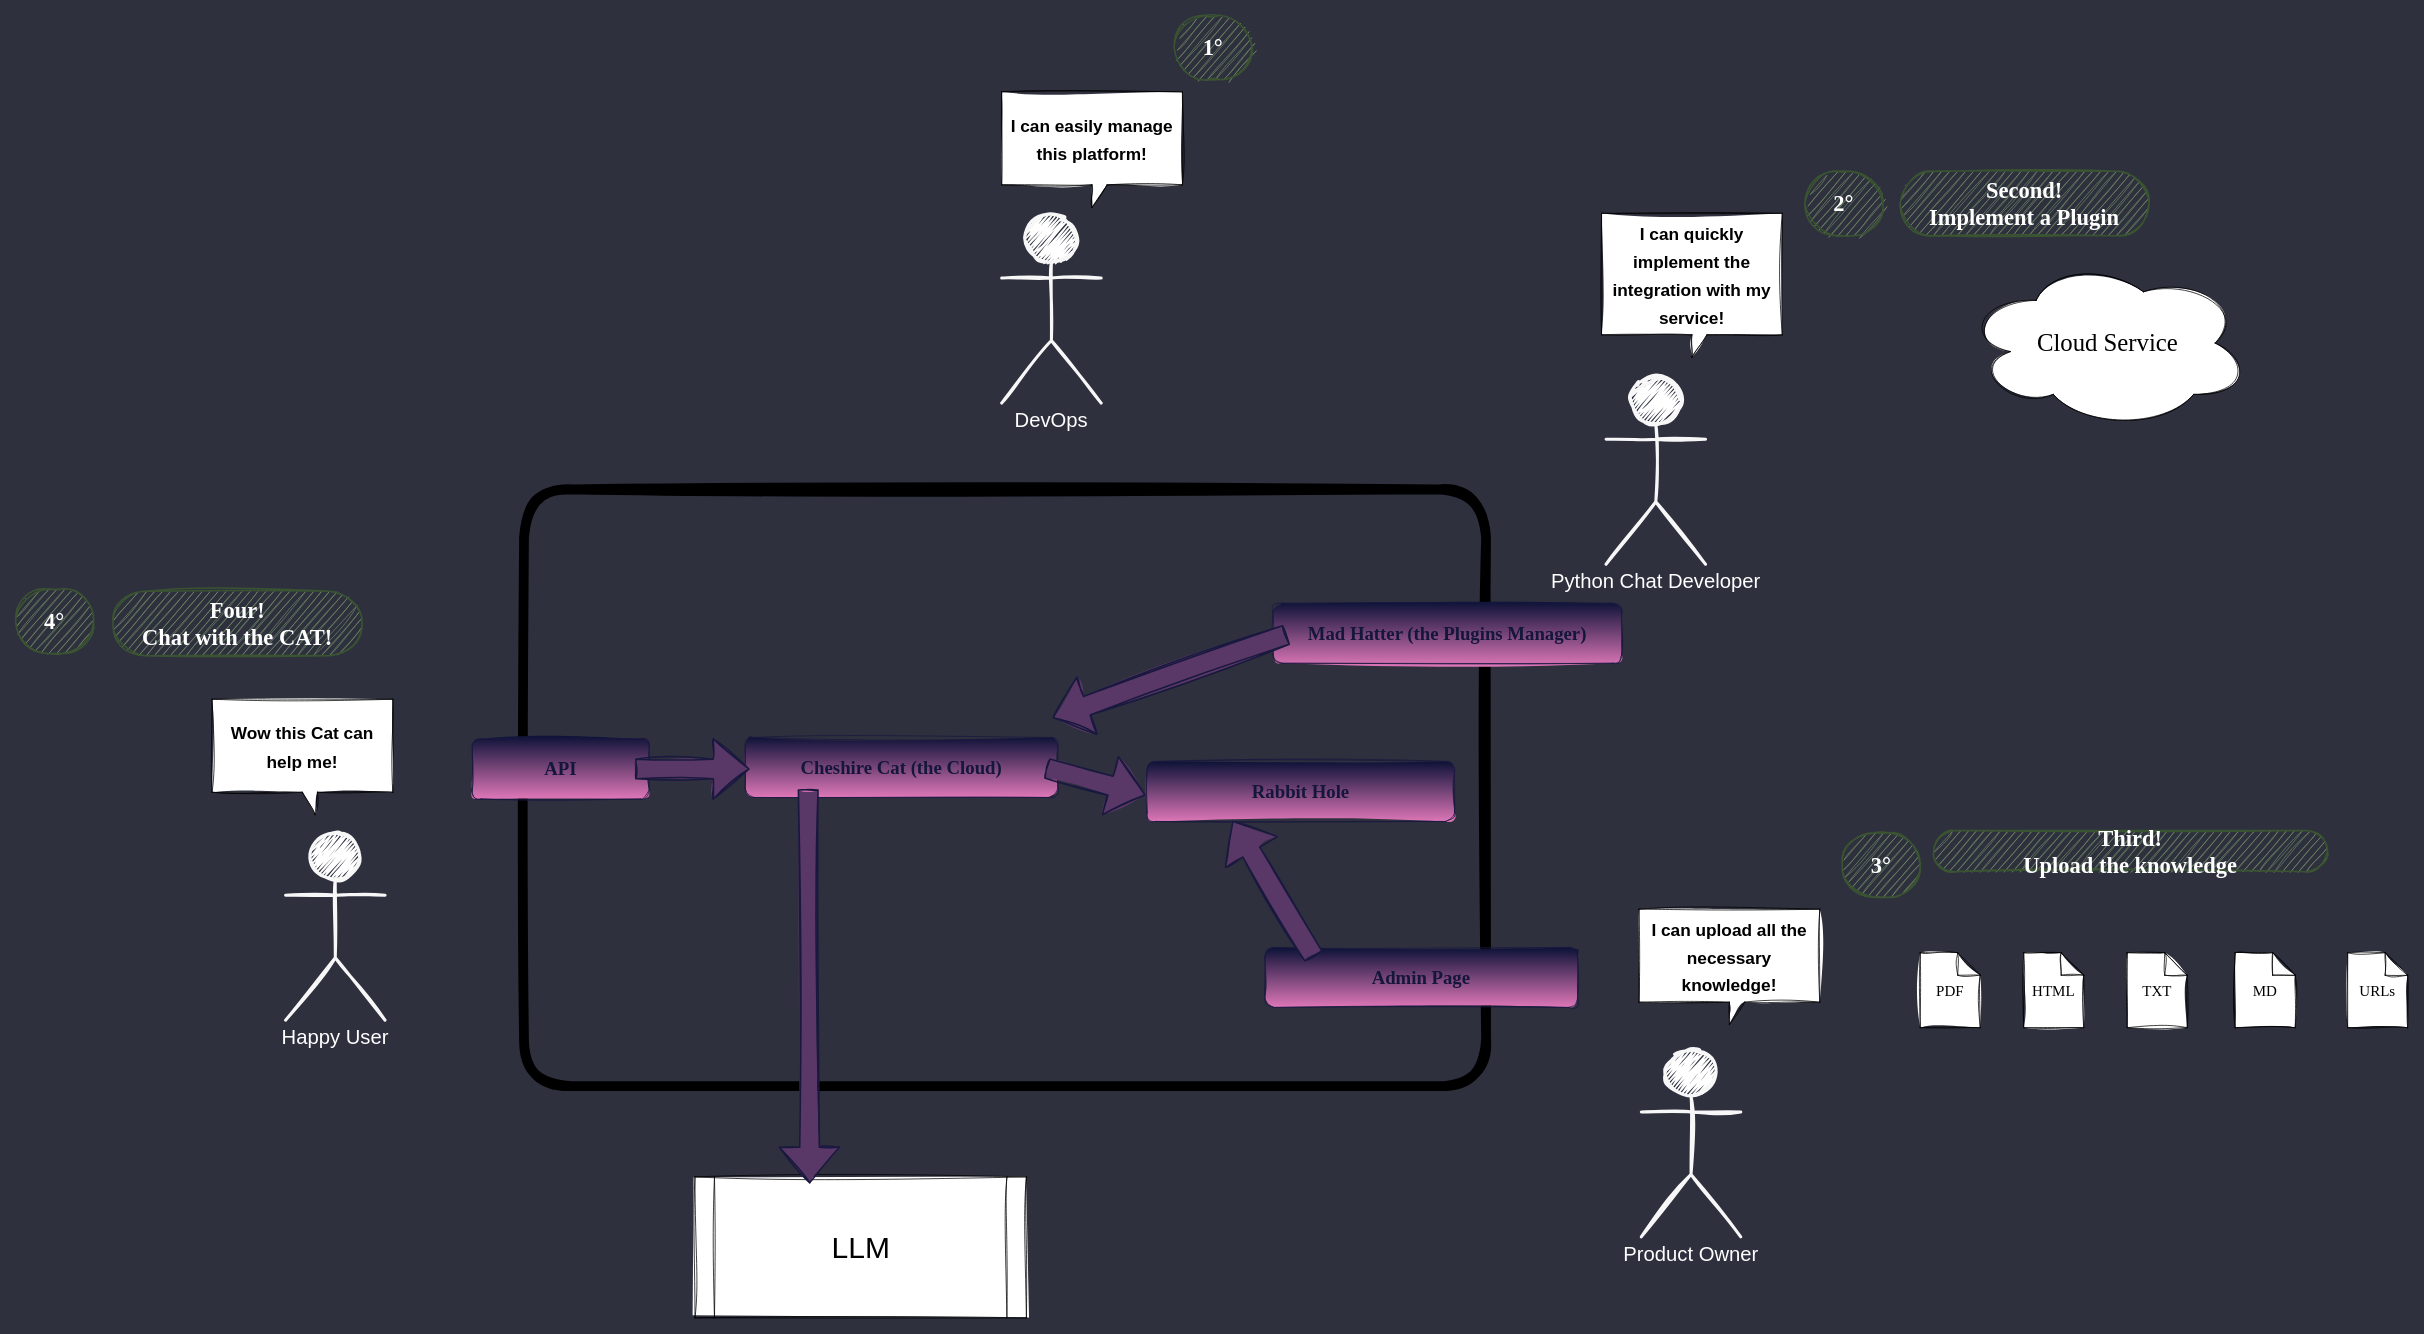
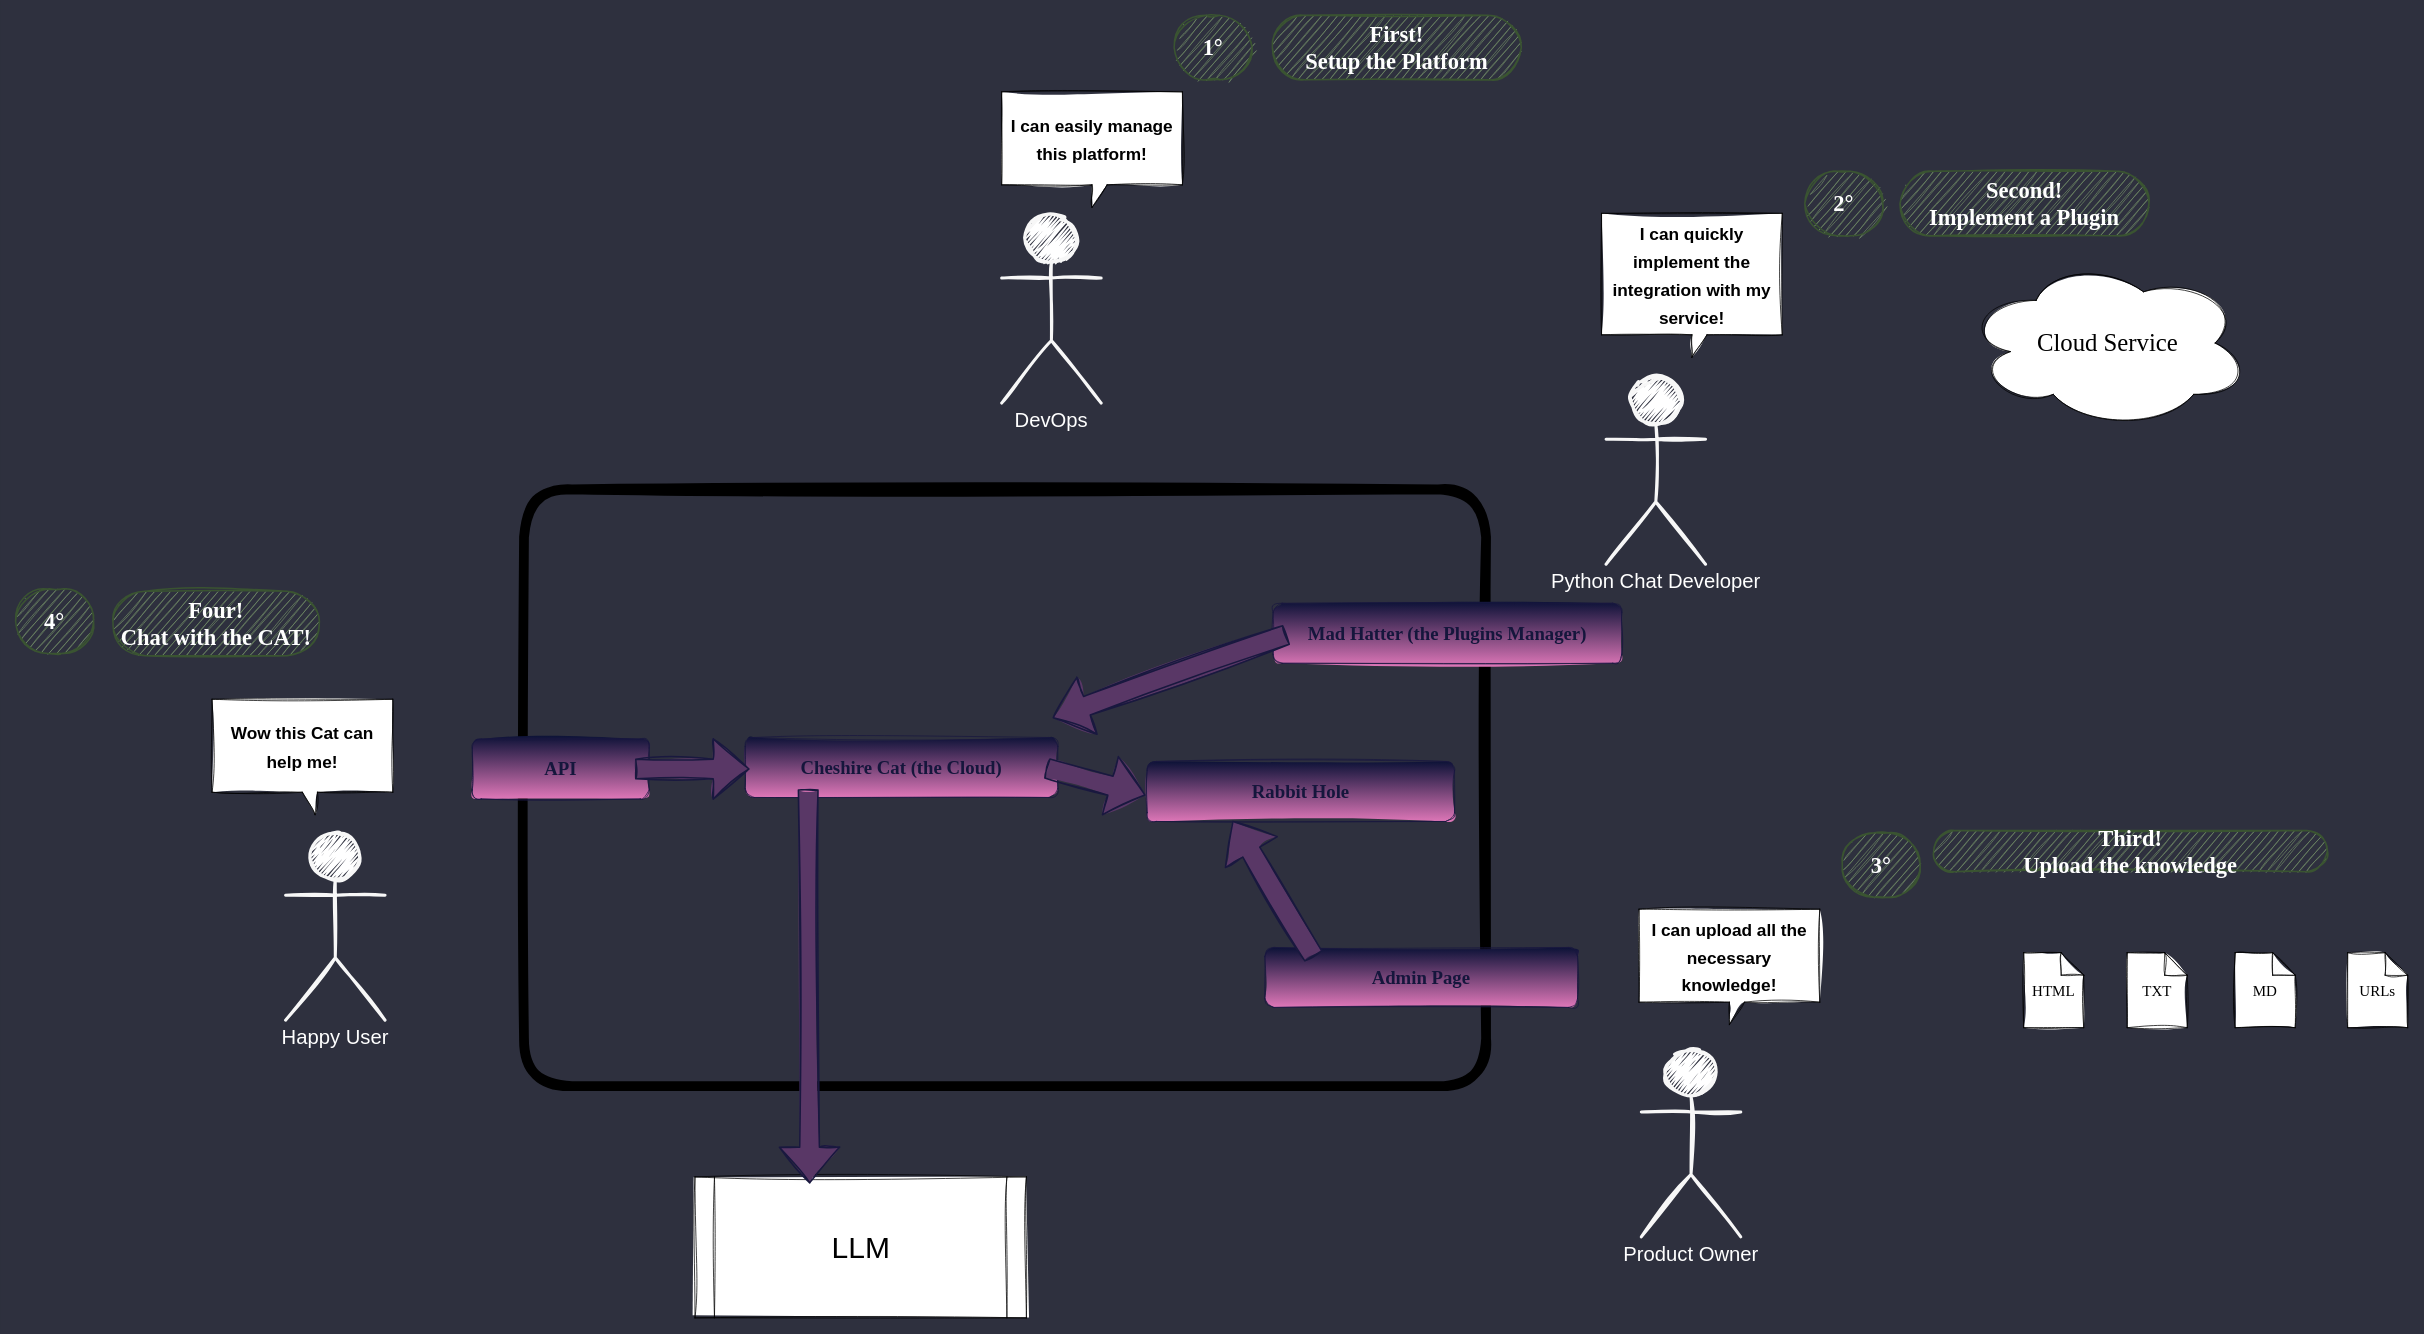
none -> (1397, 48)
(237, 624) -> (216, 624)
(1950, 990) -> none
